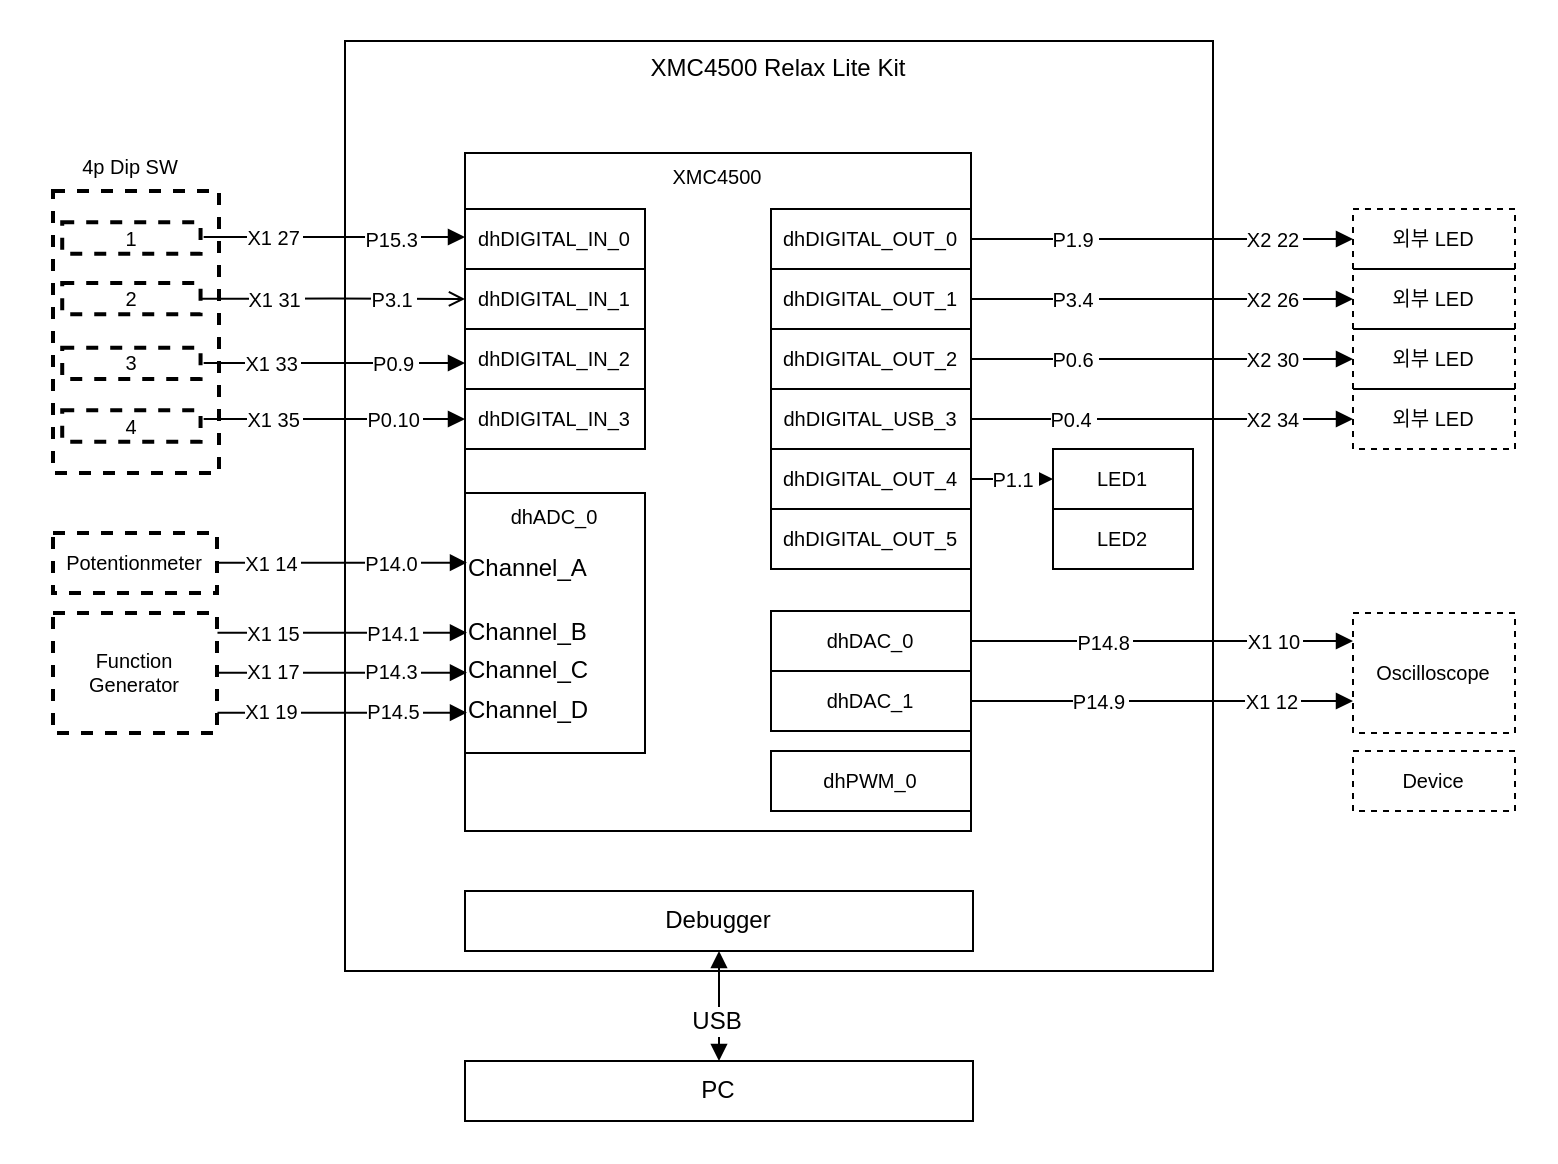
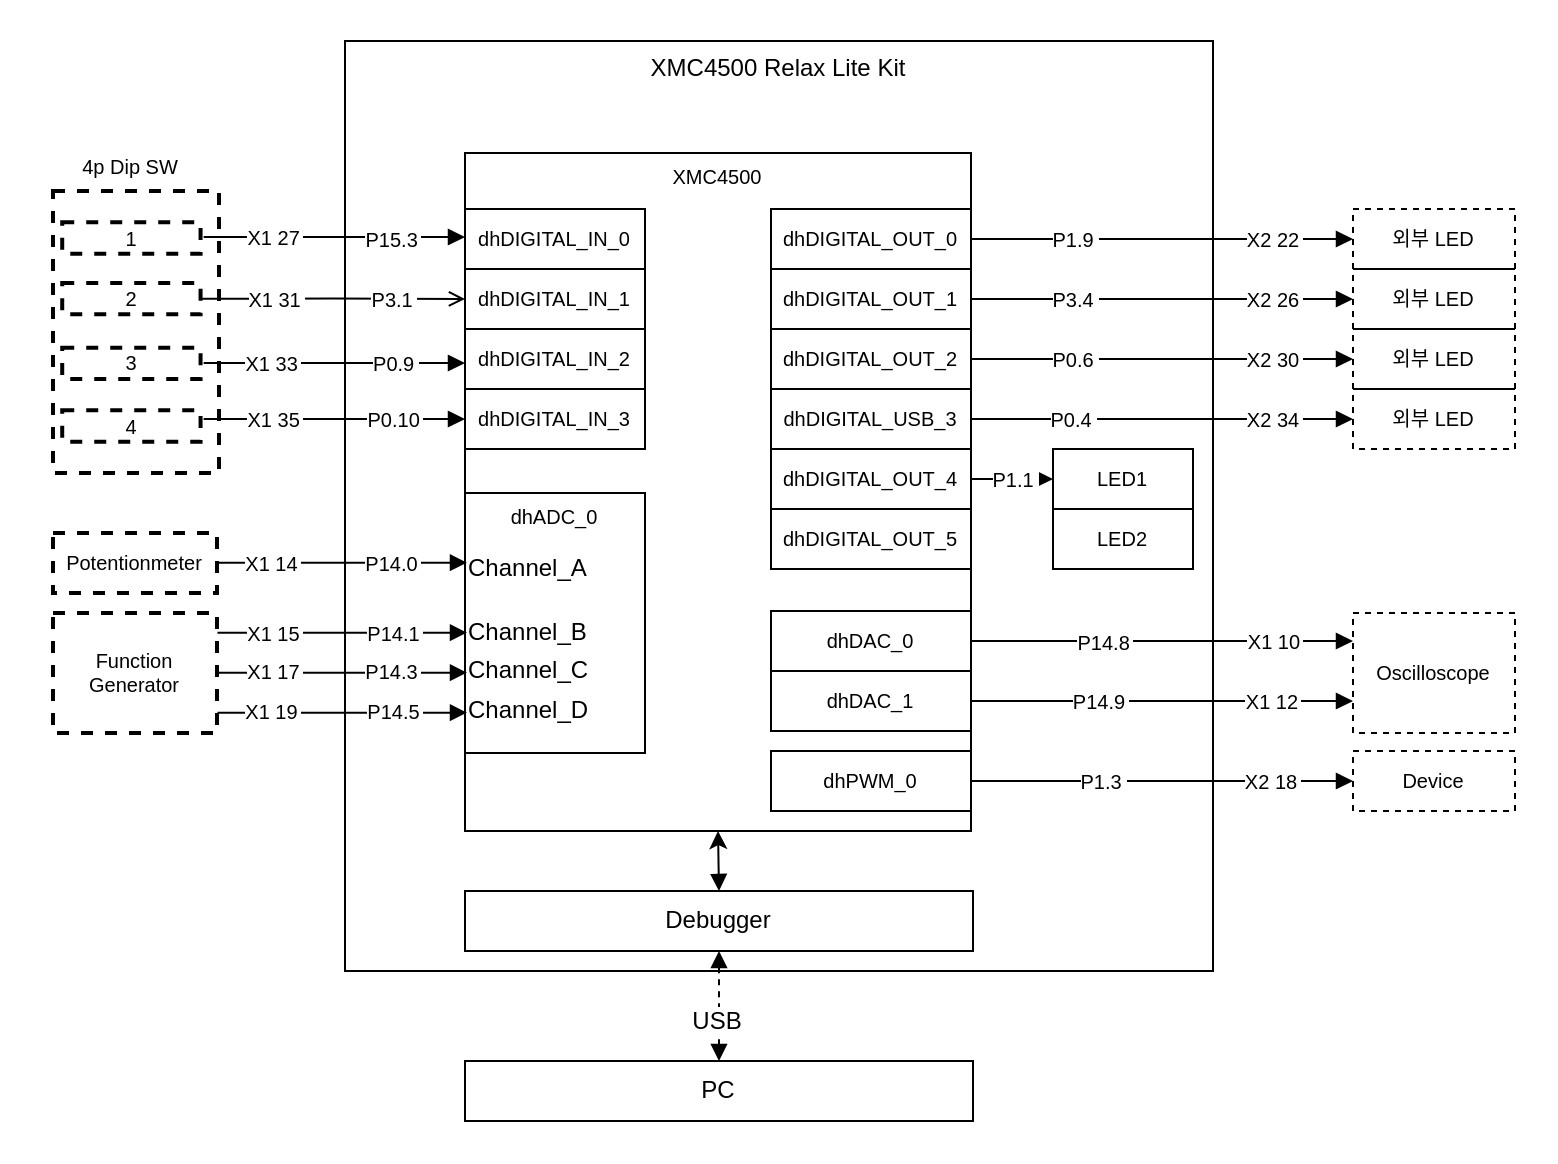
none -> (1190, 781)
none -> (718, 859)
(719, 987) -> (719, 987)
